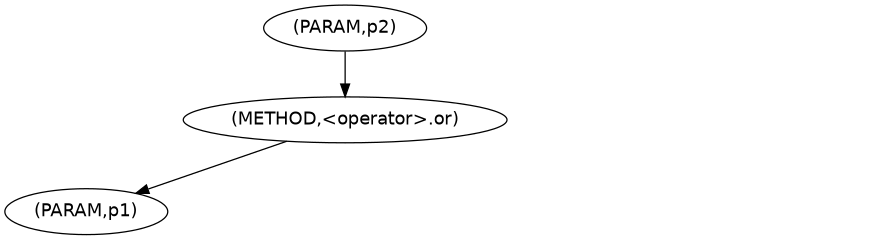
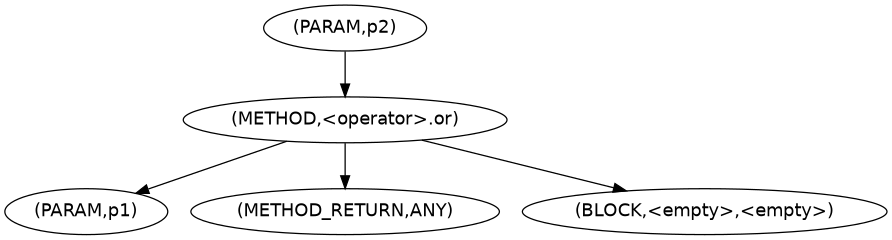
none -> (345, 212)
none -> (705, 212)
